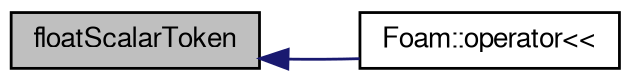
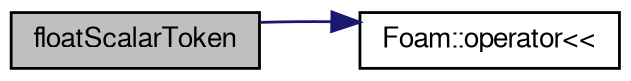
(324, 59) -> (296, 22)
